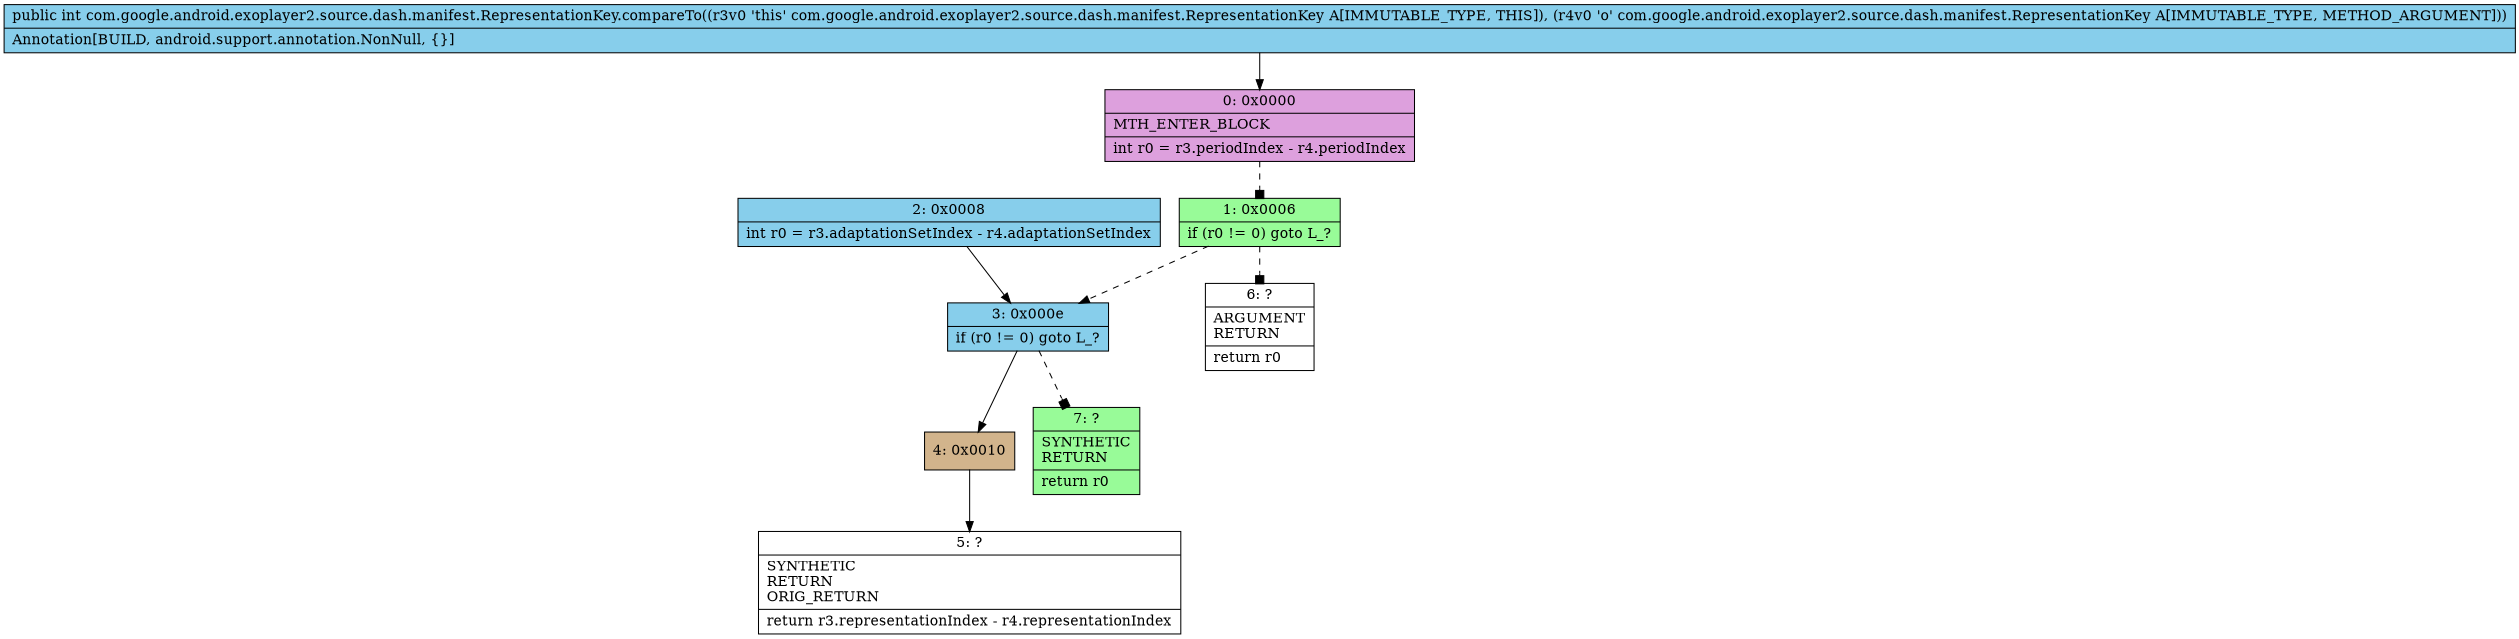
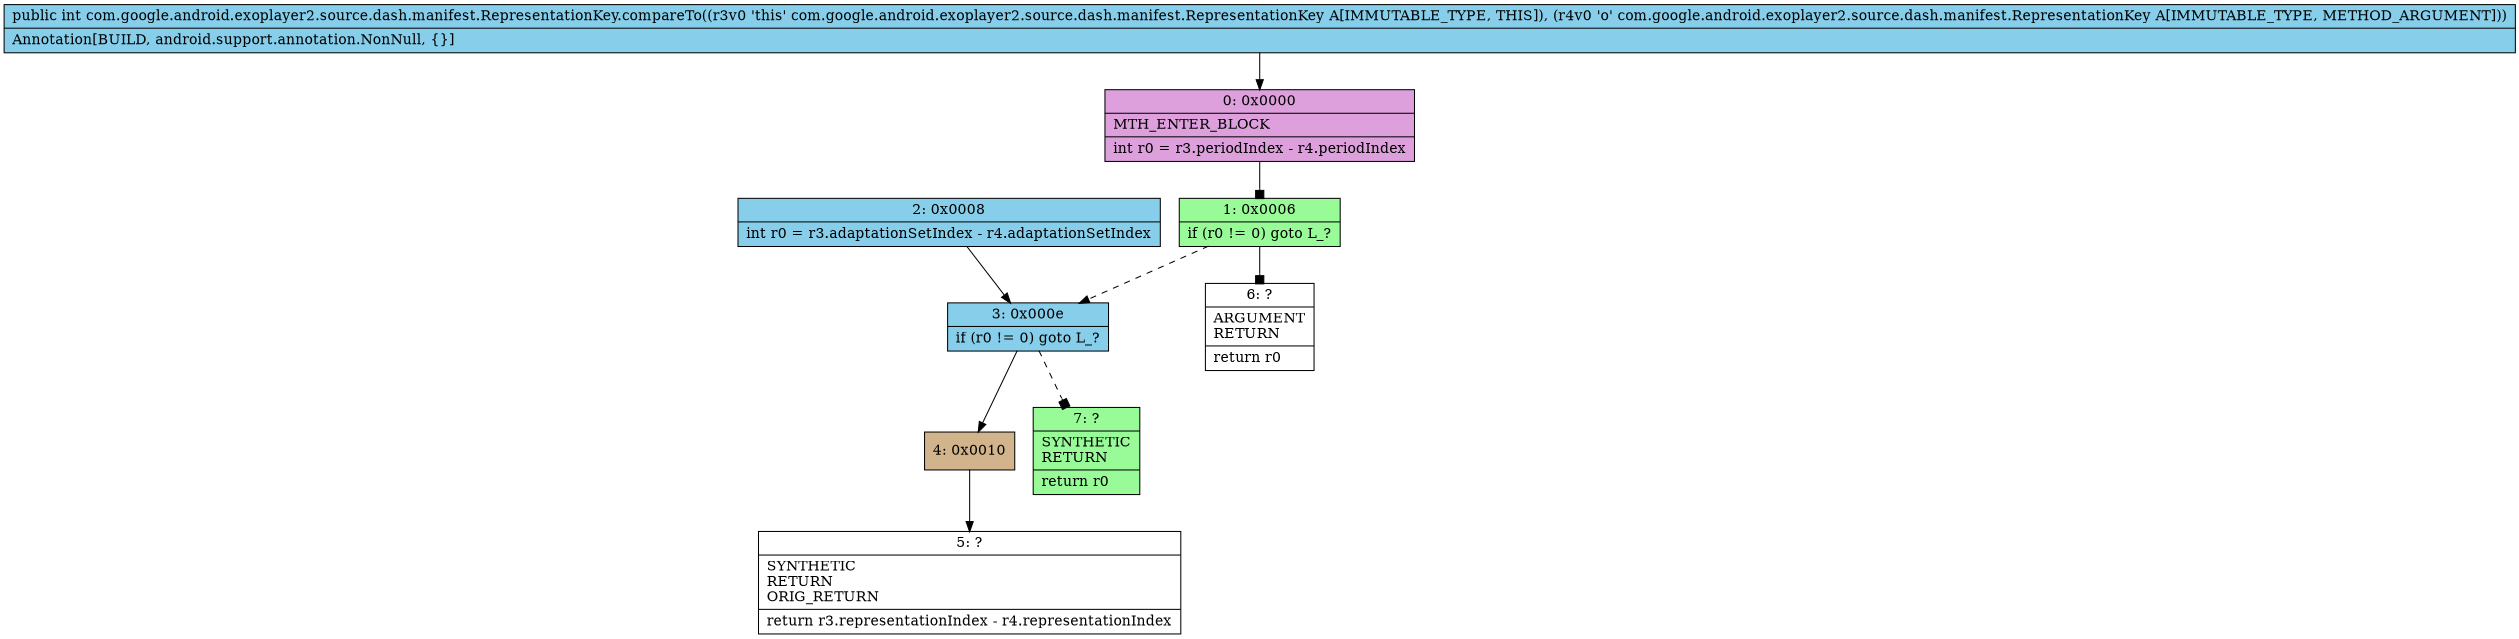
(1260, 175) -> (1260, 175)
(1260, 260) -> (1260, 260)
